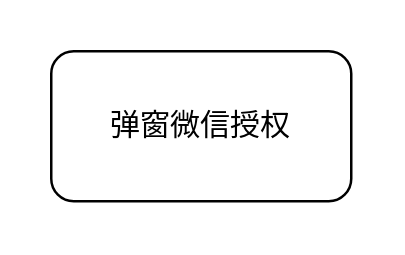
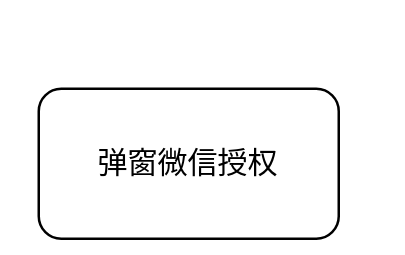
(201, 126) -> (189, 164)
